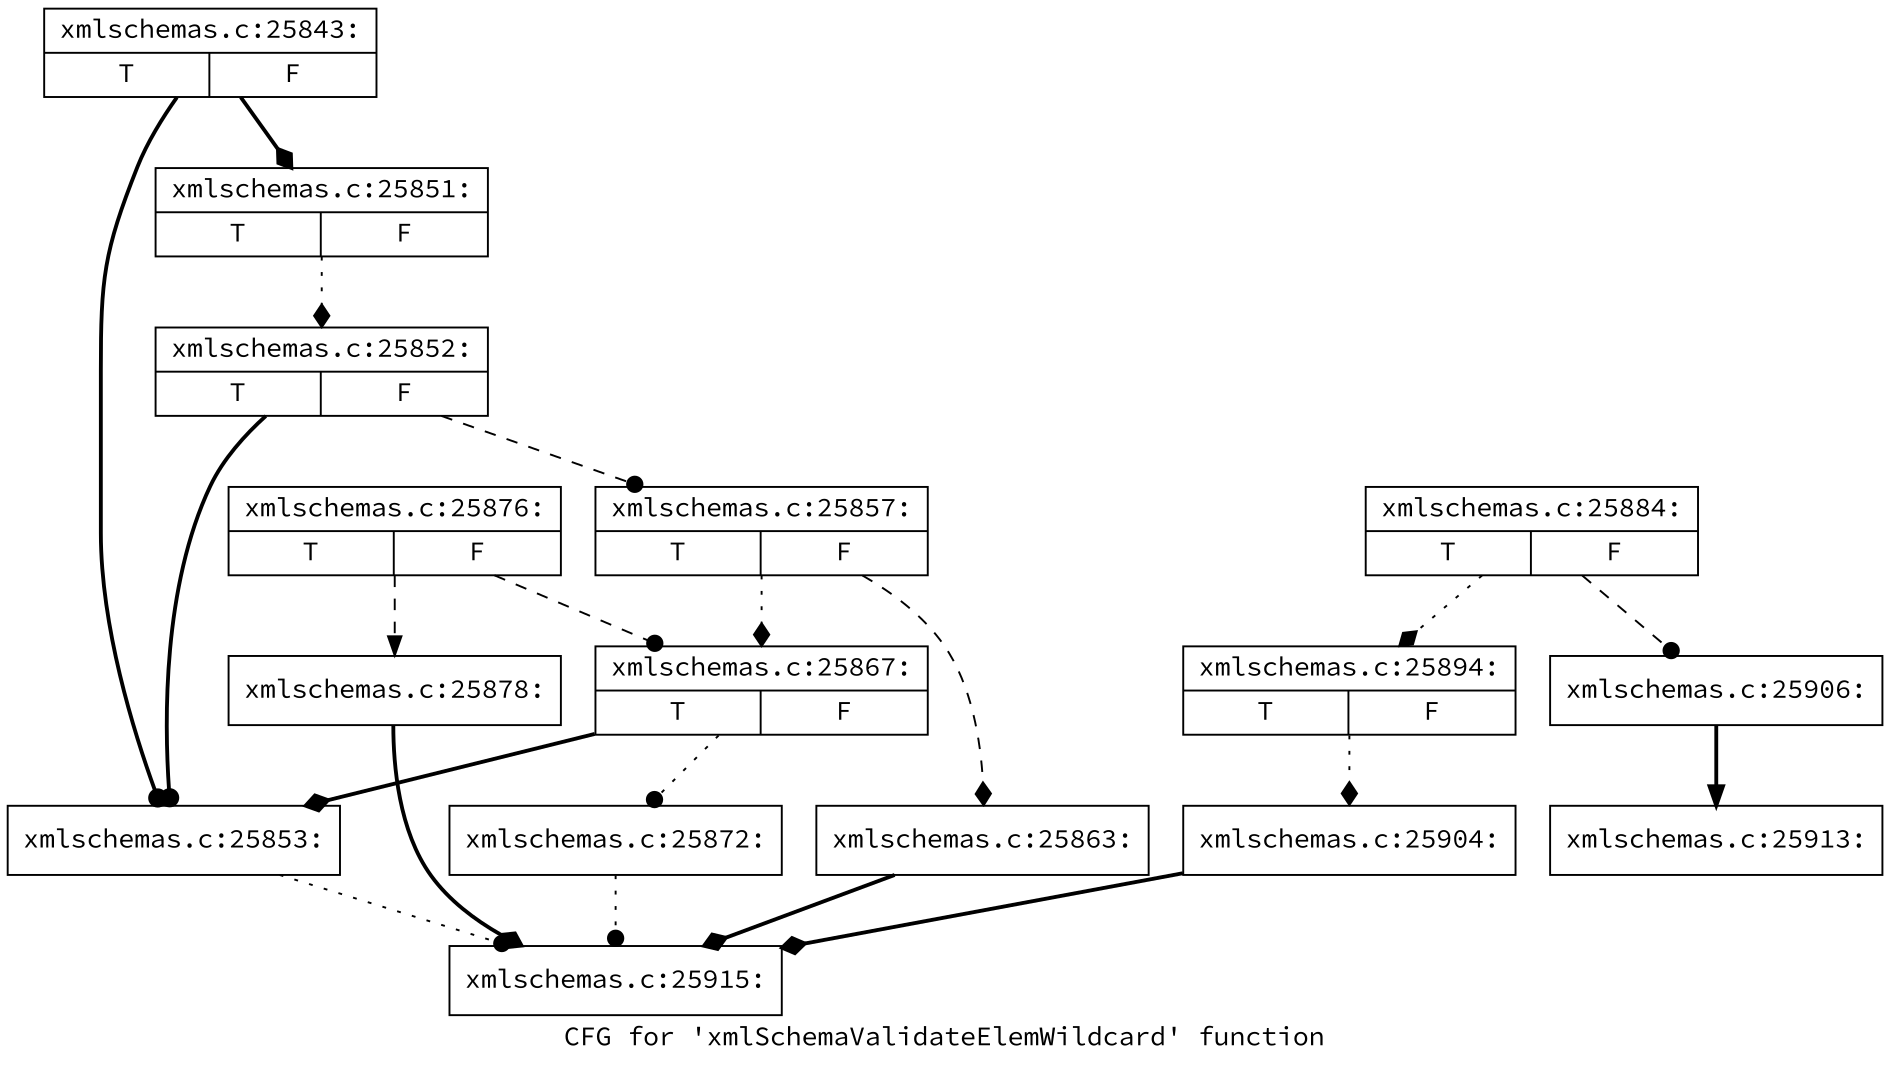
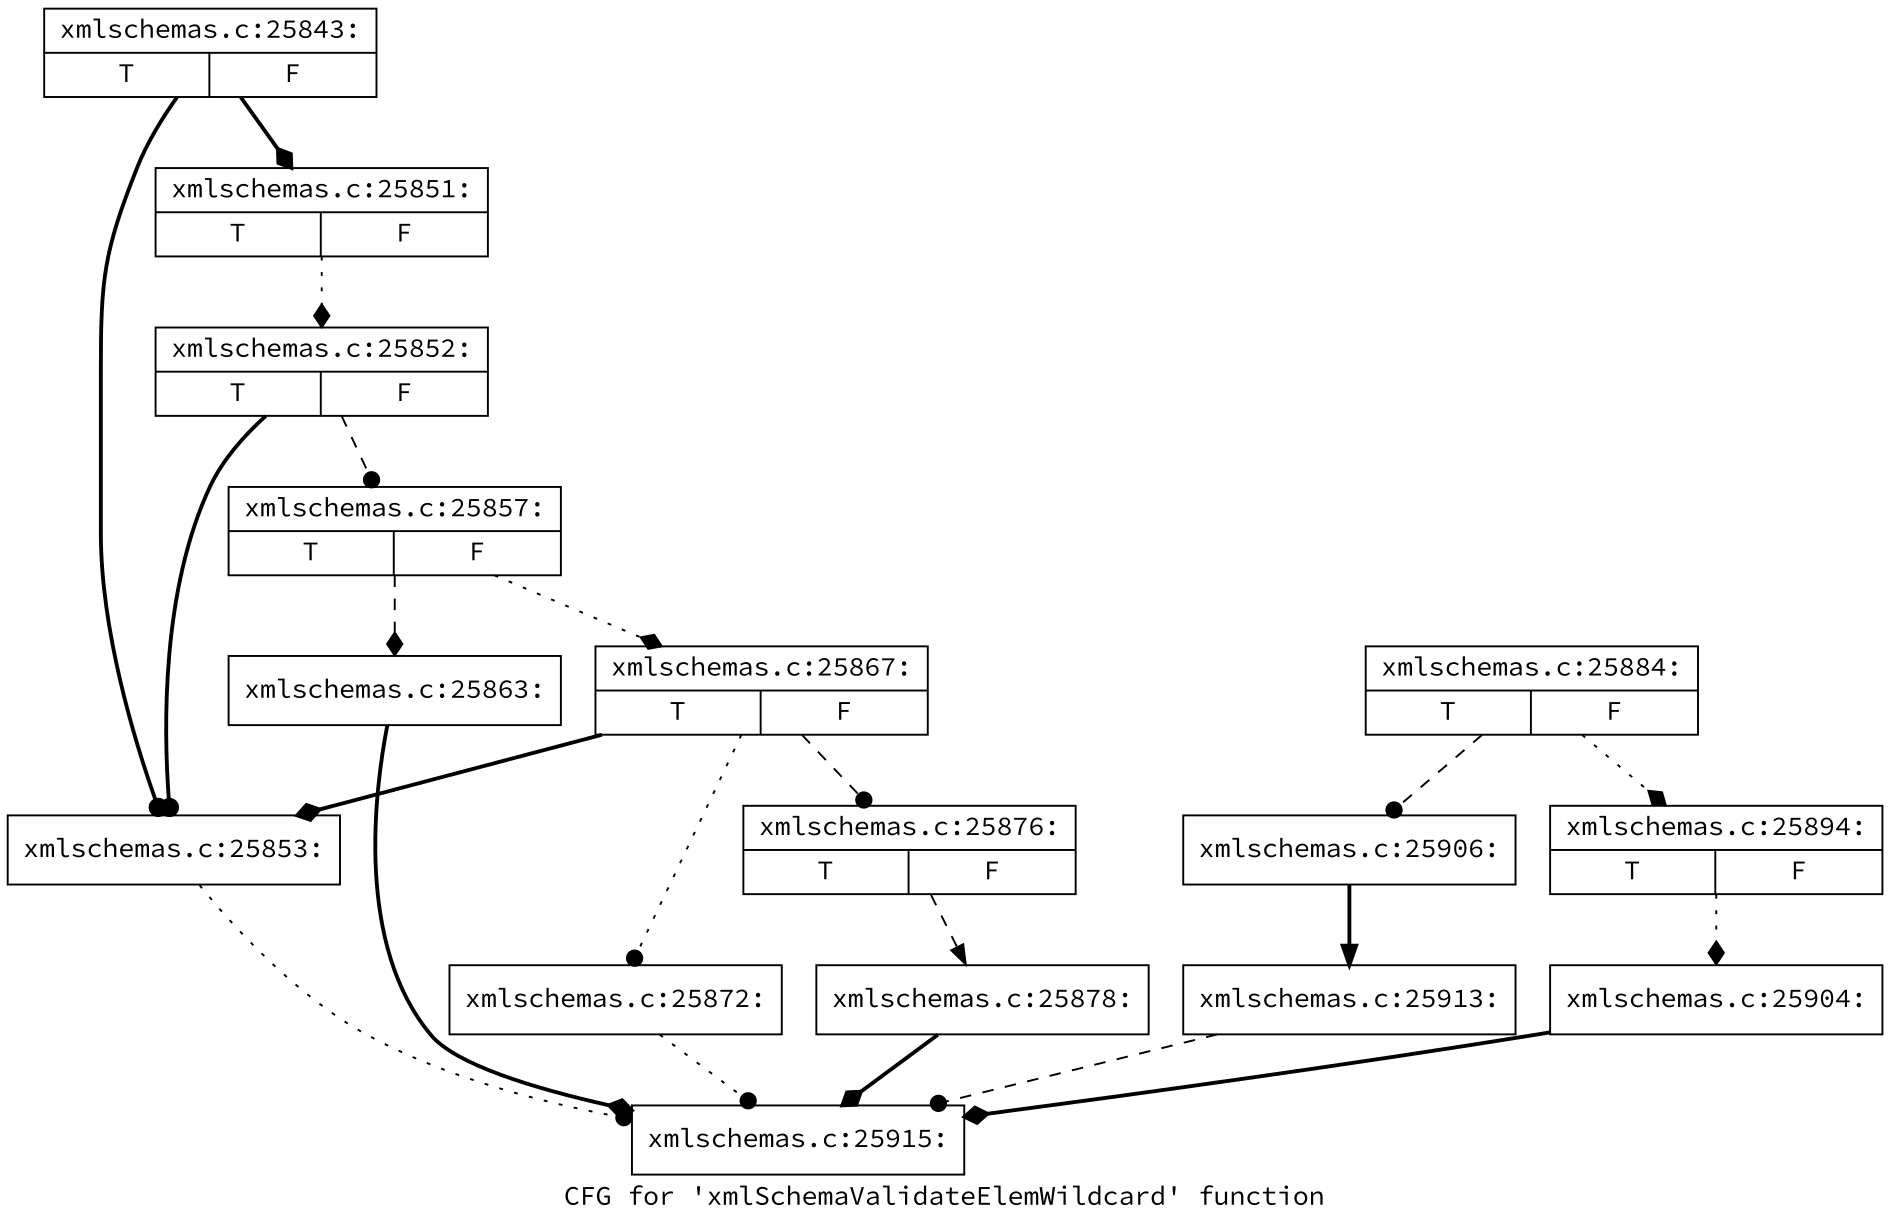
(571, 608) -> (830, 765)
none -> (1082, 1068)
